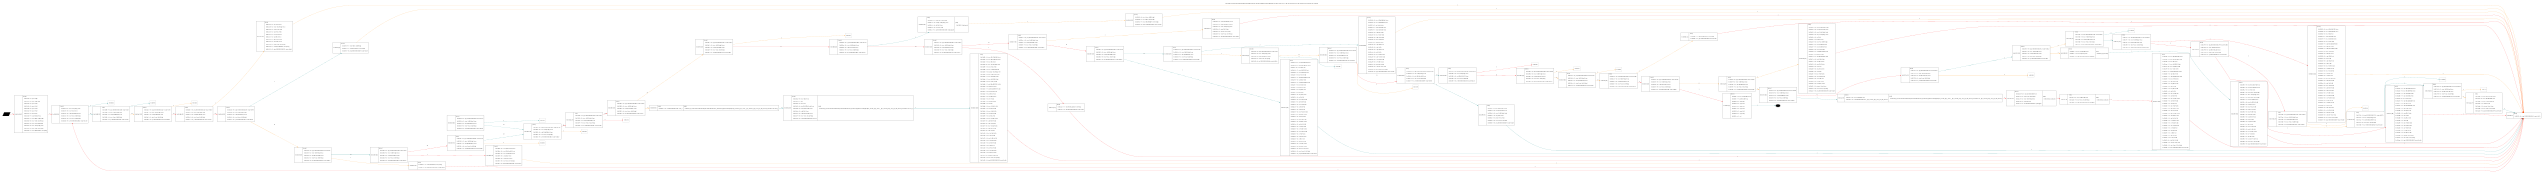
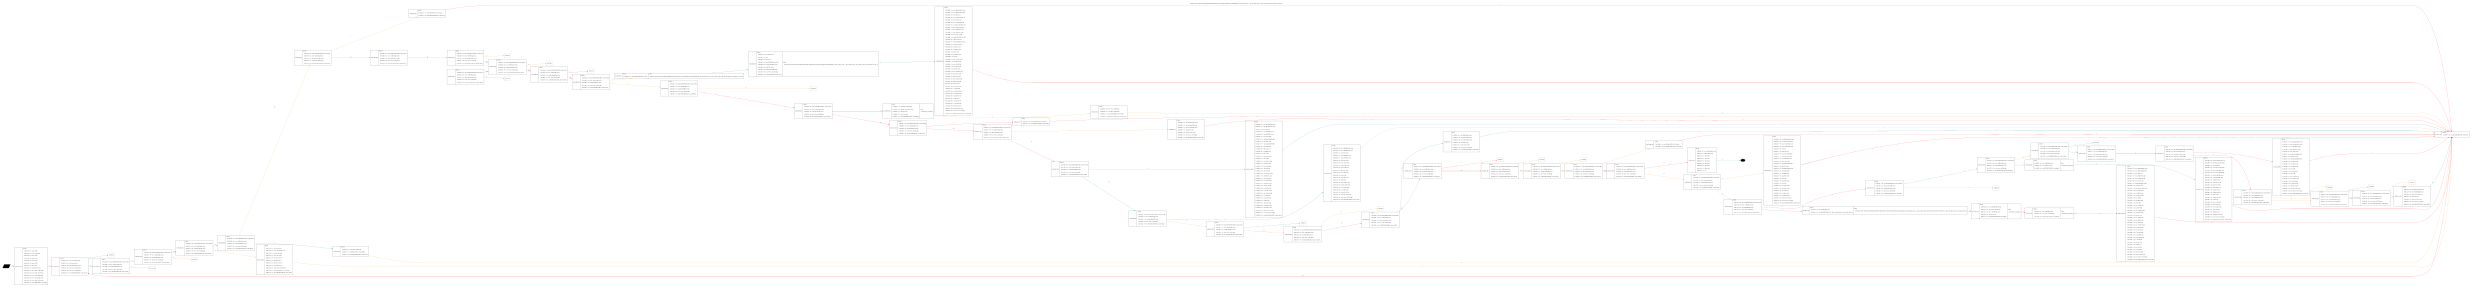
(2326, 74) -> none
(504, 155) -> none
